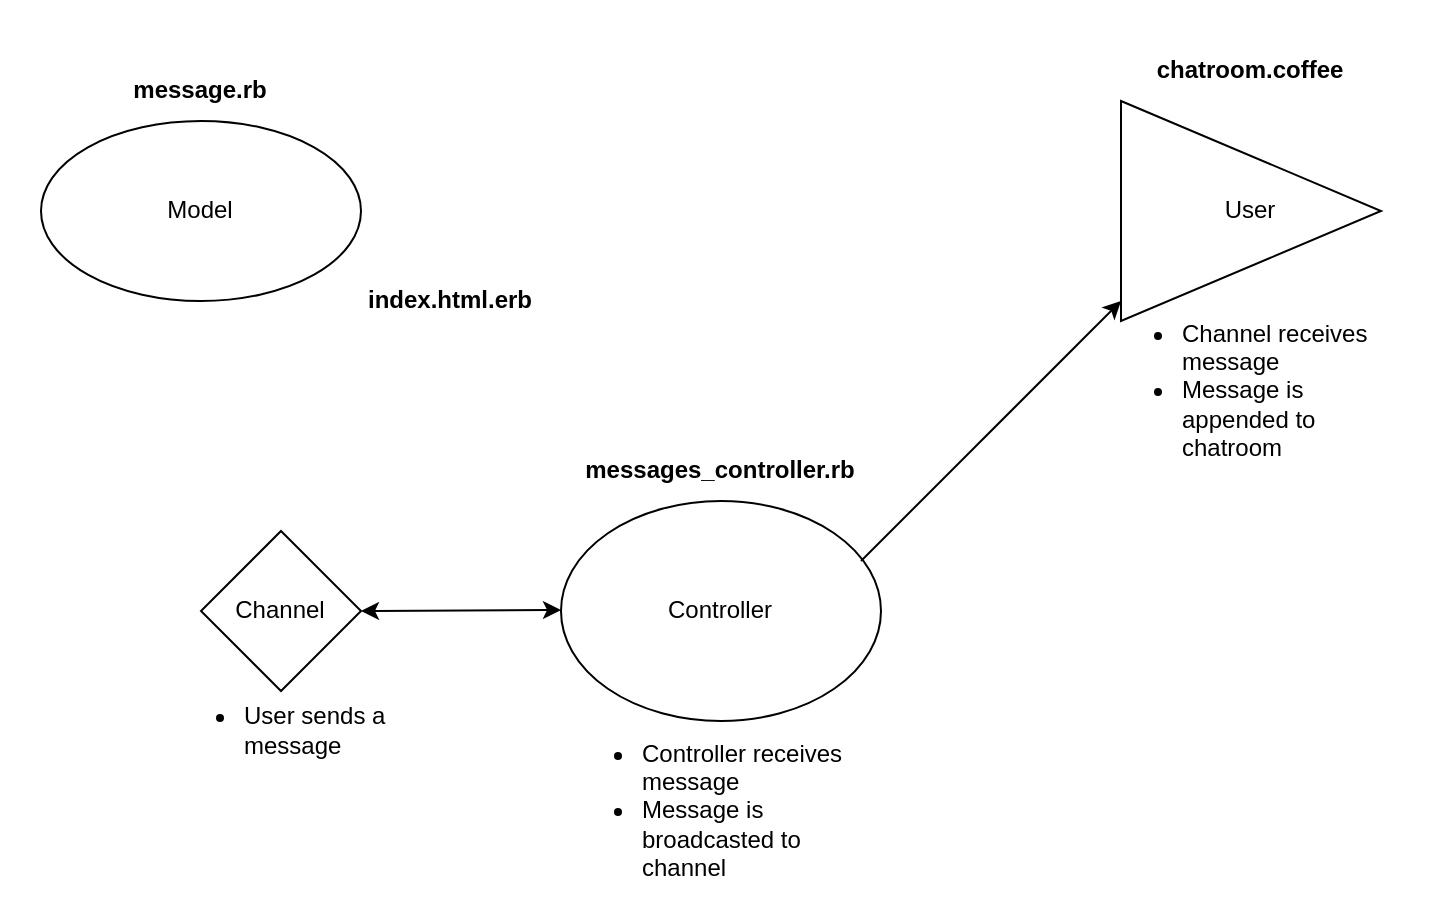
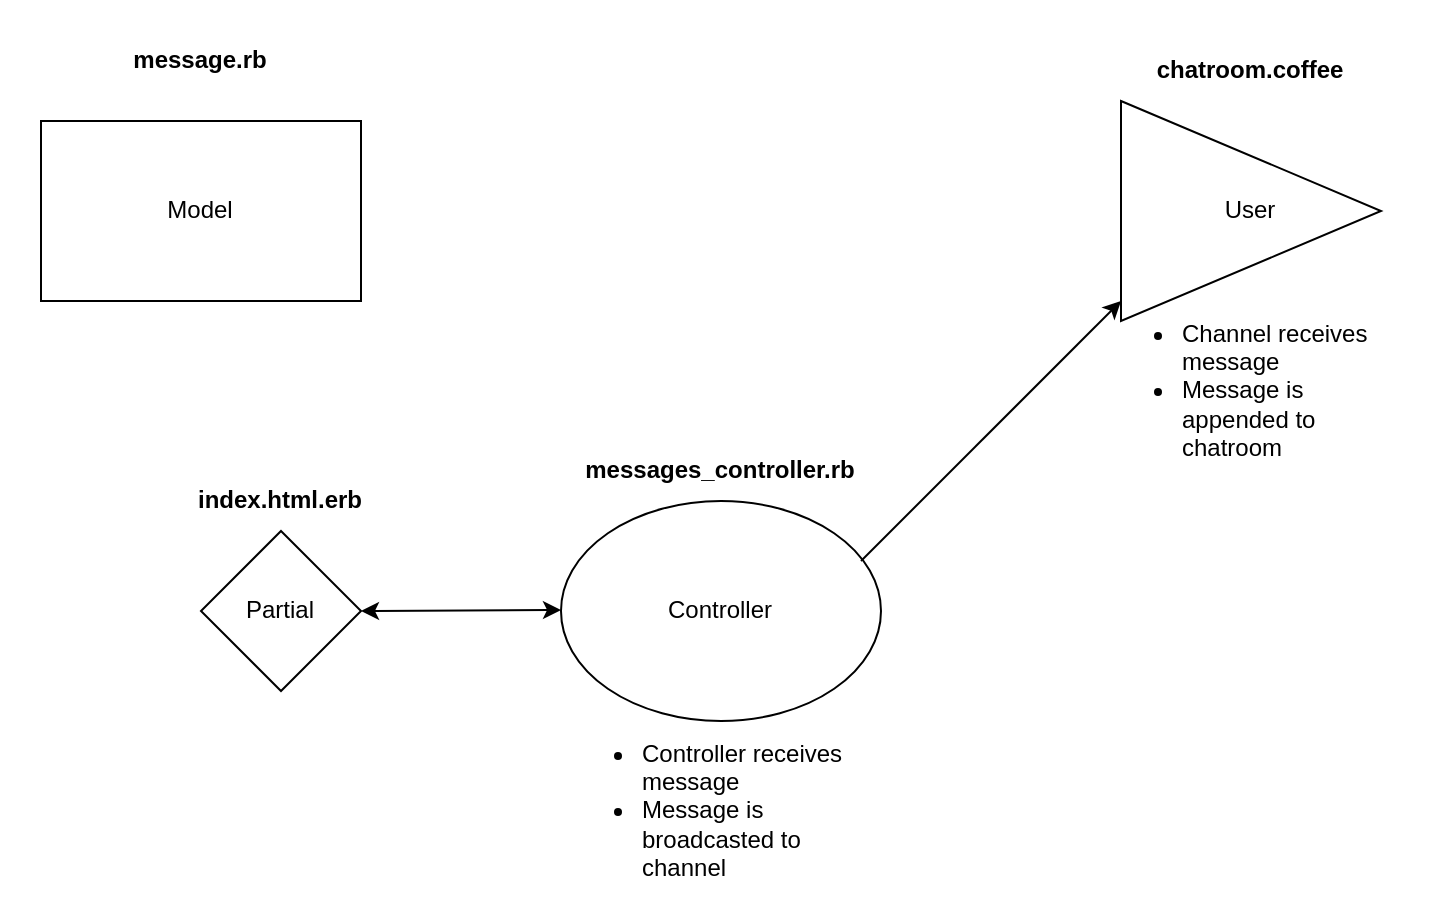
(201, 91) -> (201, 61)
(201, 211) -> (201, 211)
(451, 301) -> (281, 501)
(281, 611) -> (281, 611)
(281, 731) -> none
